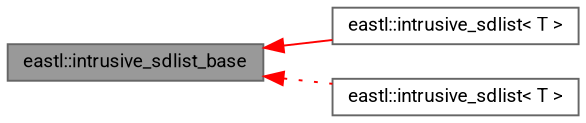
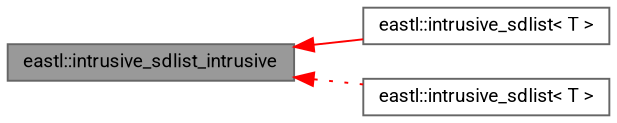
(136, 62) -> (151, 62)
